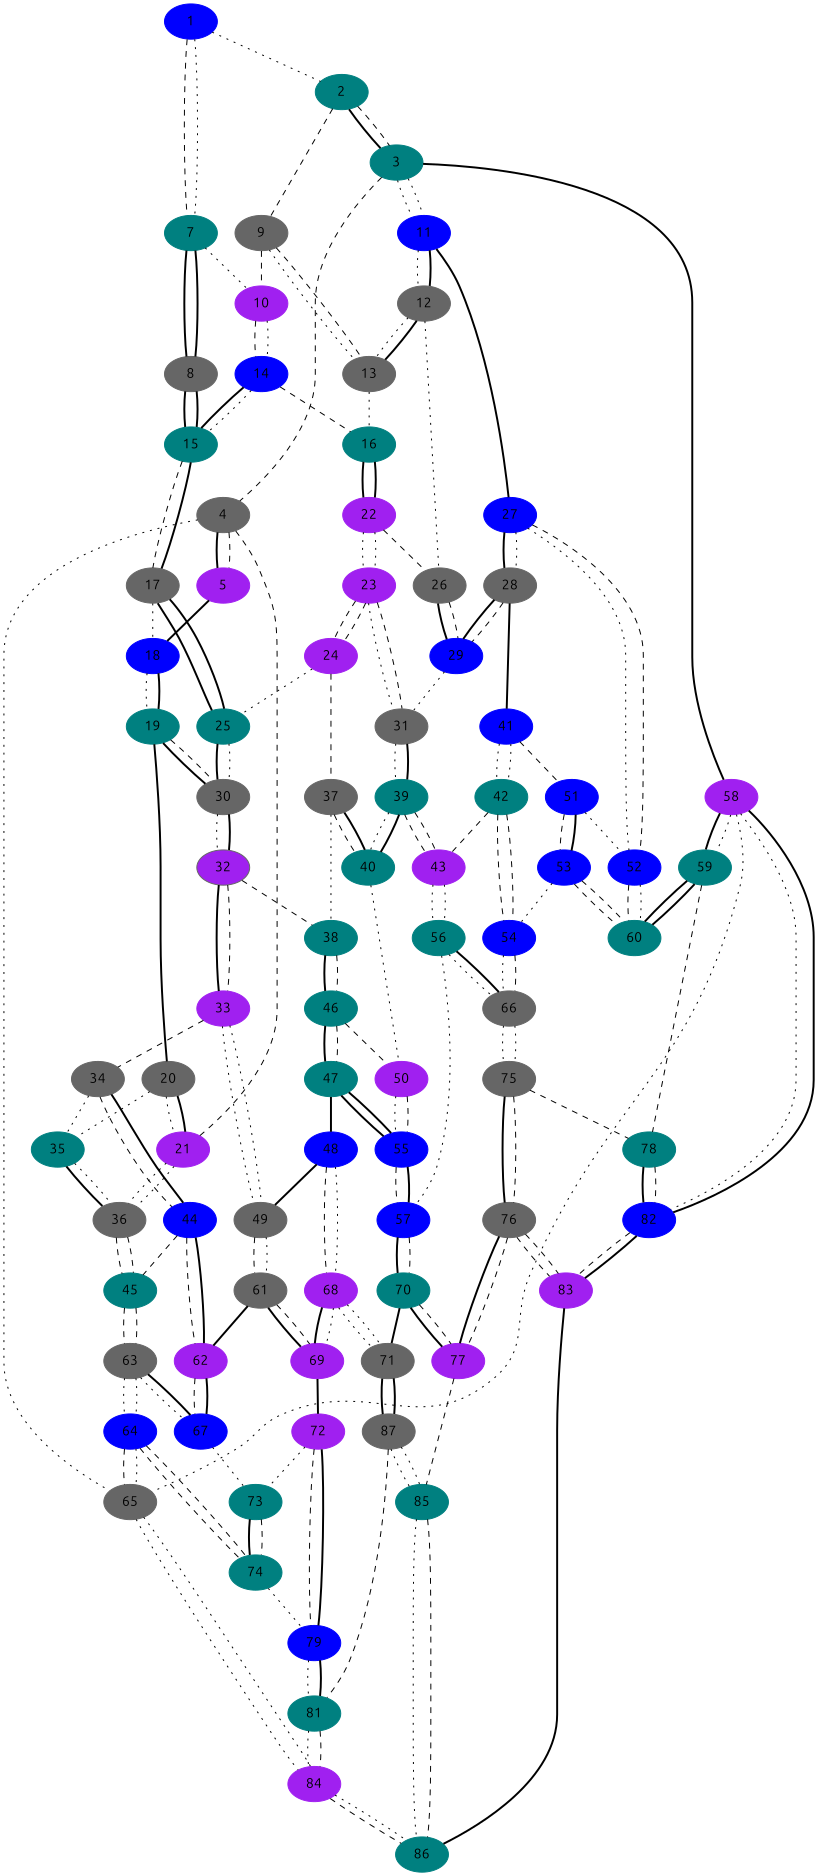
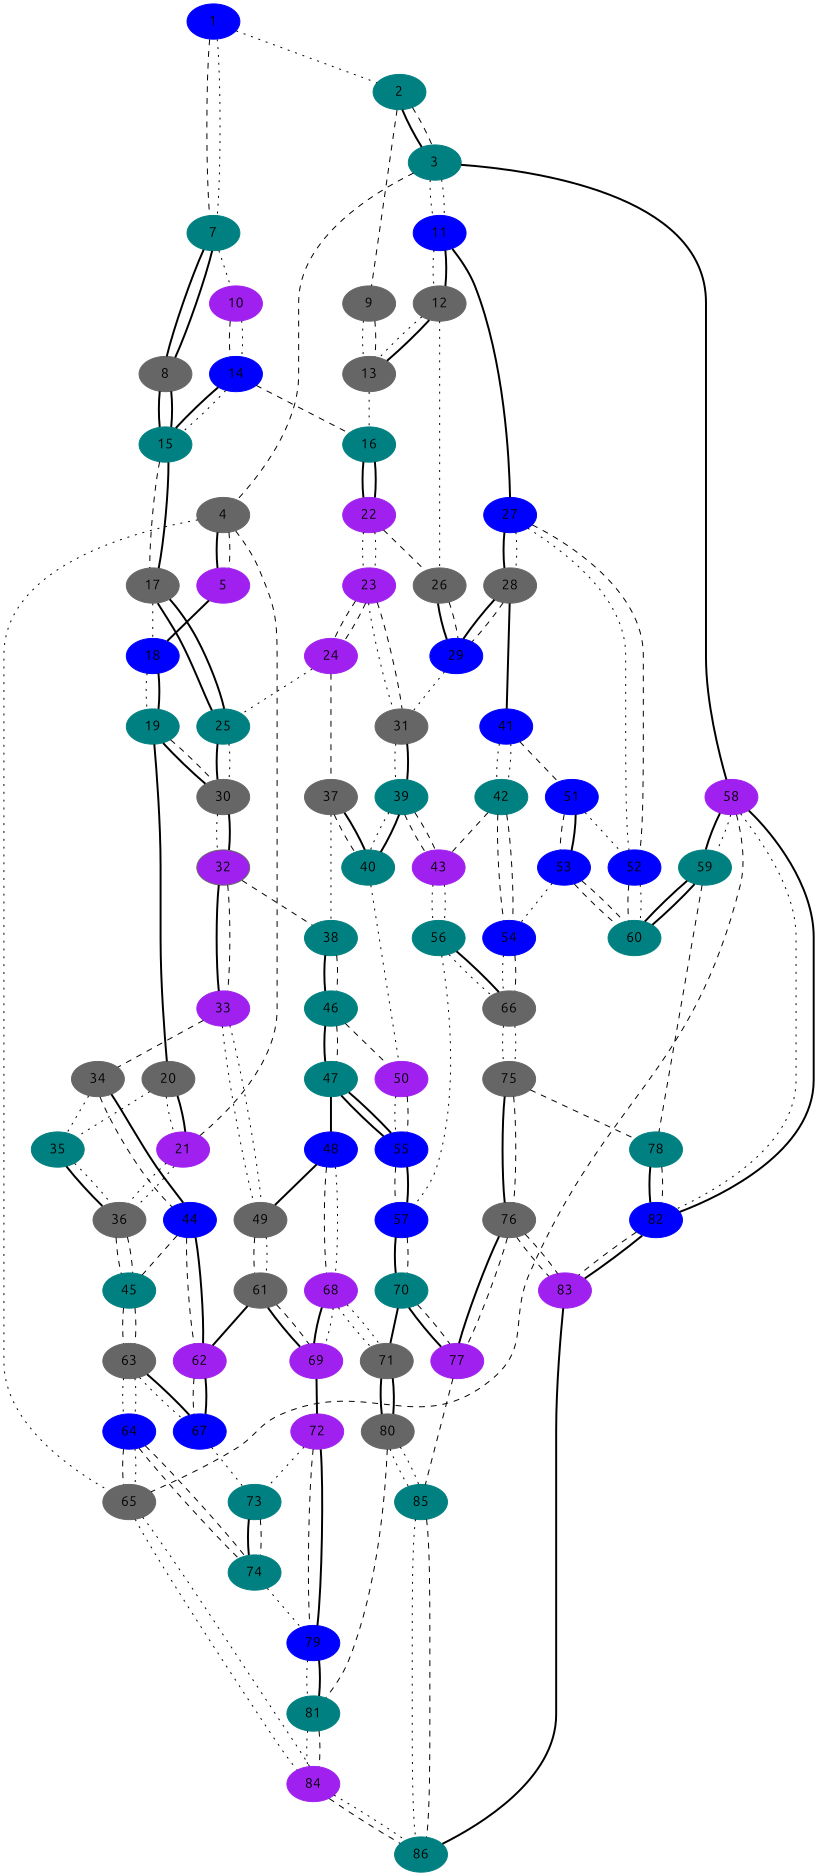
(261, 268) -> none
(548, 1238) -> (547, 1238)
(389, 1432) -> (388, 1432)
